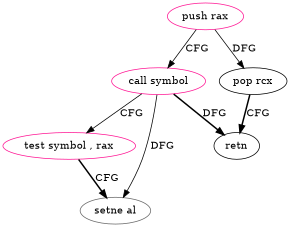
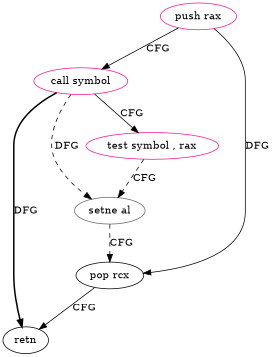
(246, 110) -> (70, 306)
(147, 144) -> (52, 148)
(90, 175) -> (133, 175)
none -> (110, 239)
